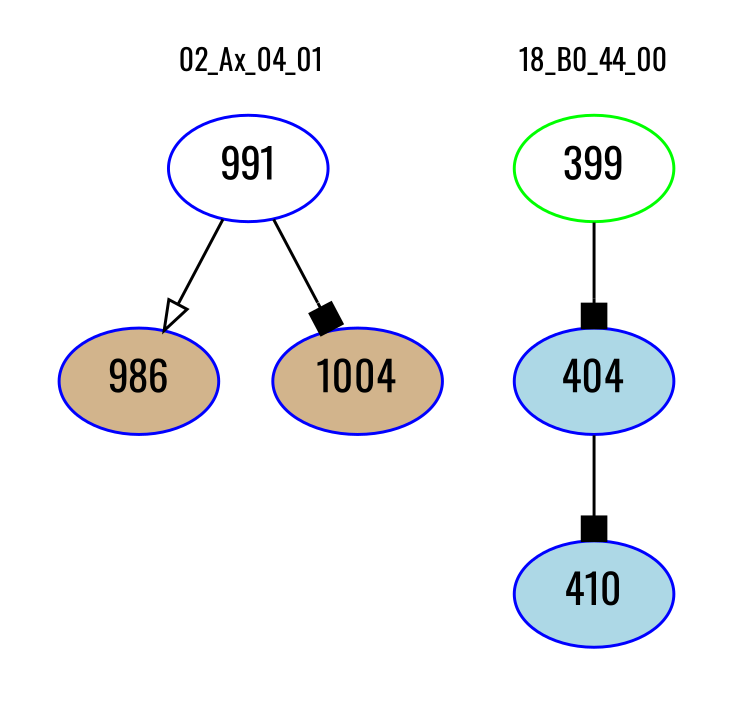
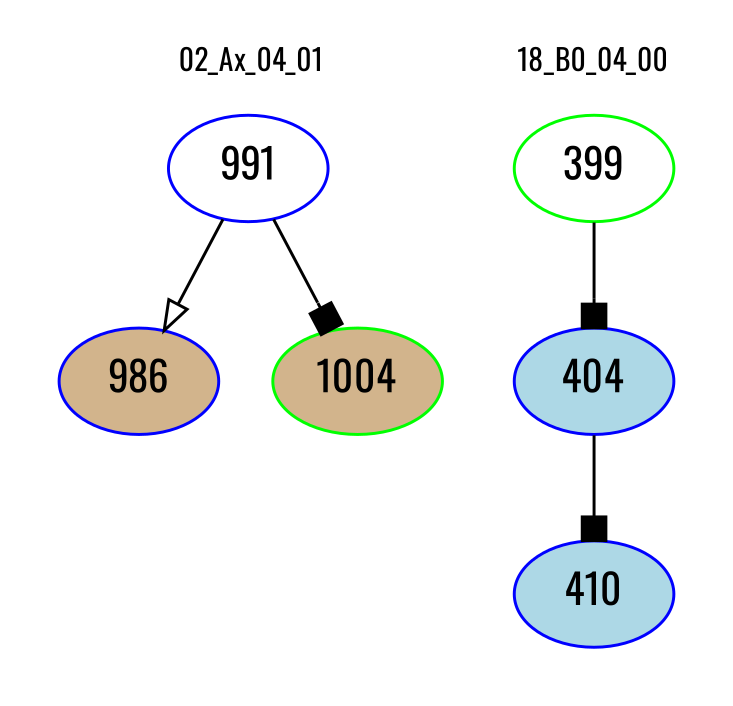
(594, 64) -> (594, 64)
(358, 381) -> (358, 381)
